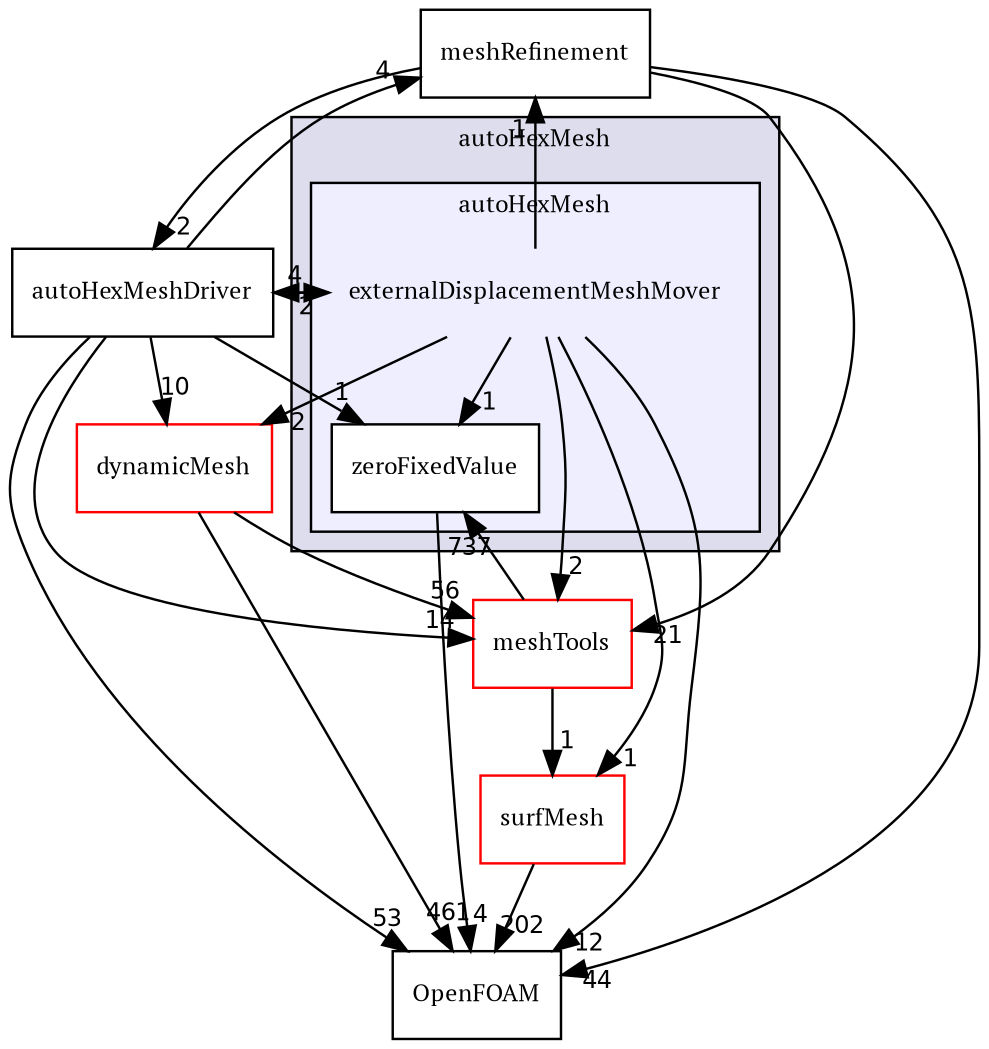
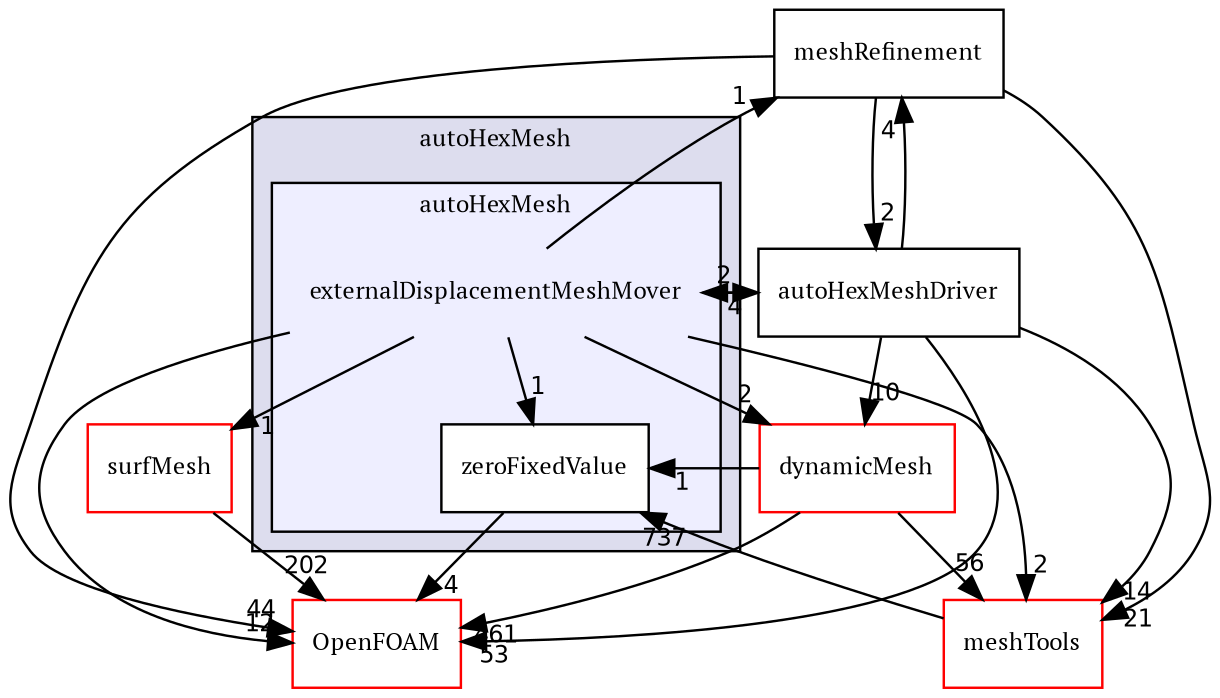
(275, 372) -> (704, 468)
(552, 720) -> none
(477, 995) -> (377, 644)
